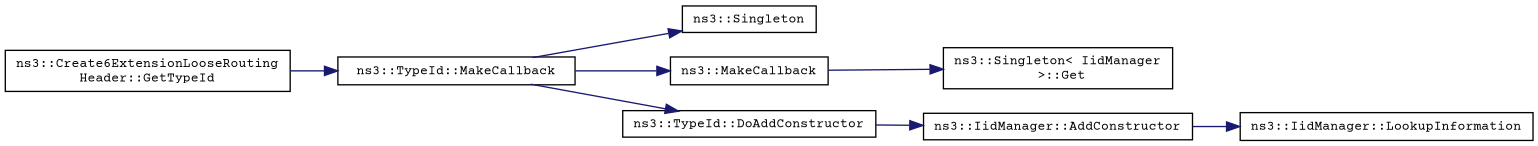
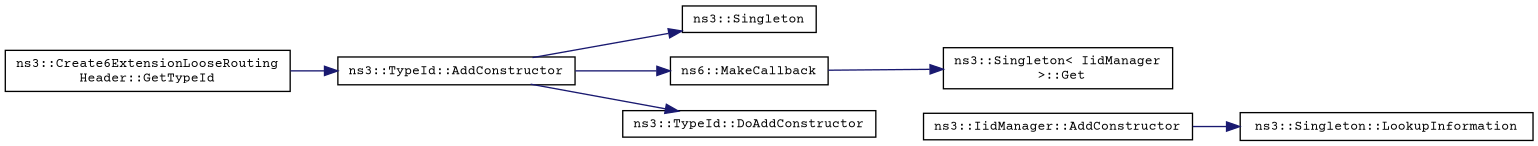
(456, 71) -> (456, 71)
(749, 71) -> (749, 71)
(893, 125) -> none
(1387, 127) -> (1387, 127)
